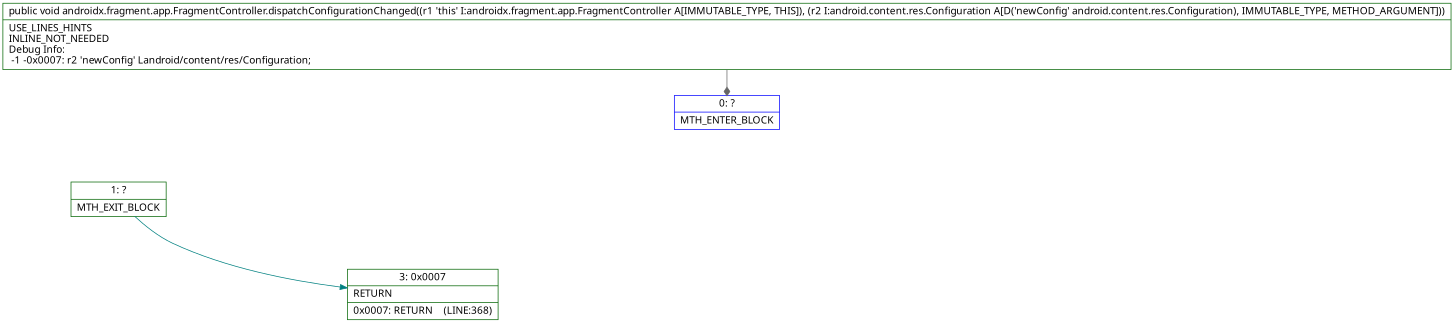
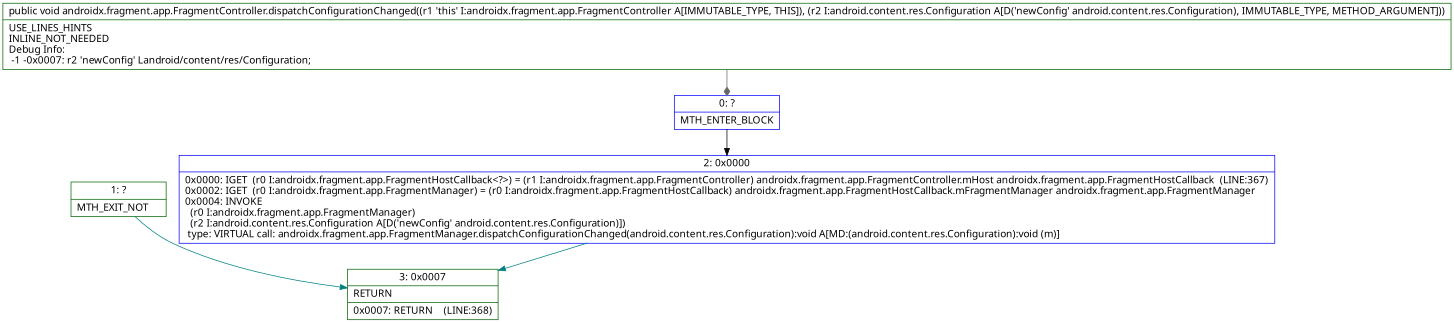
none -> (727, 199)
(119, 208) -> (113, 208)
